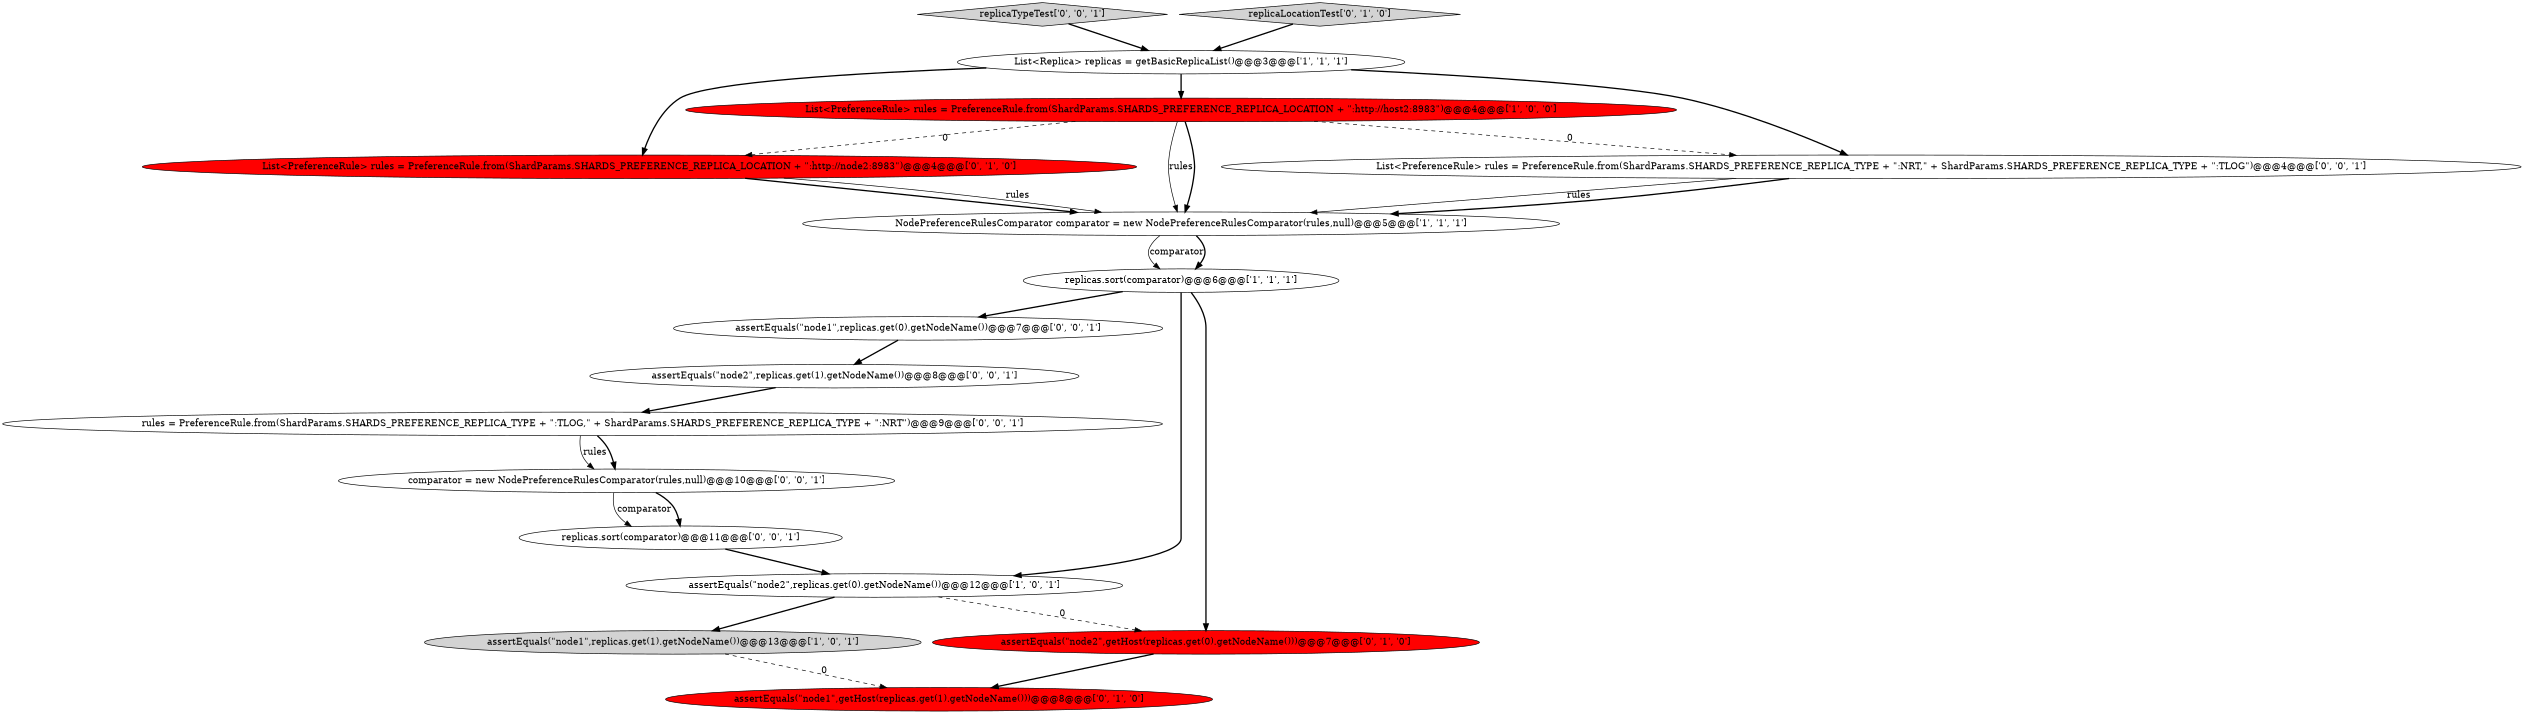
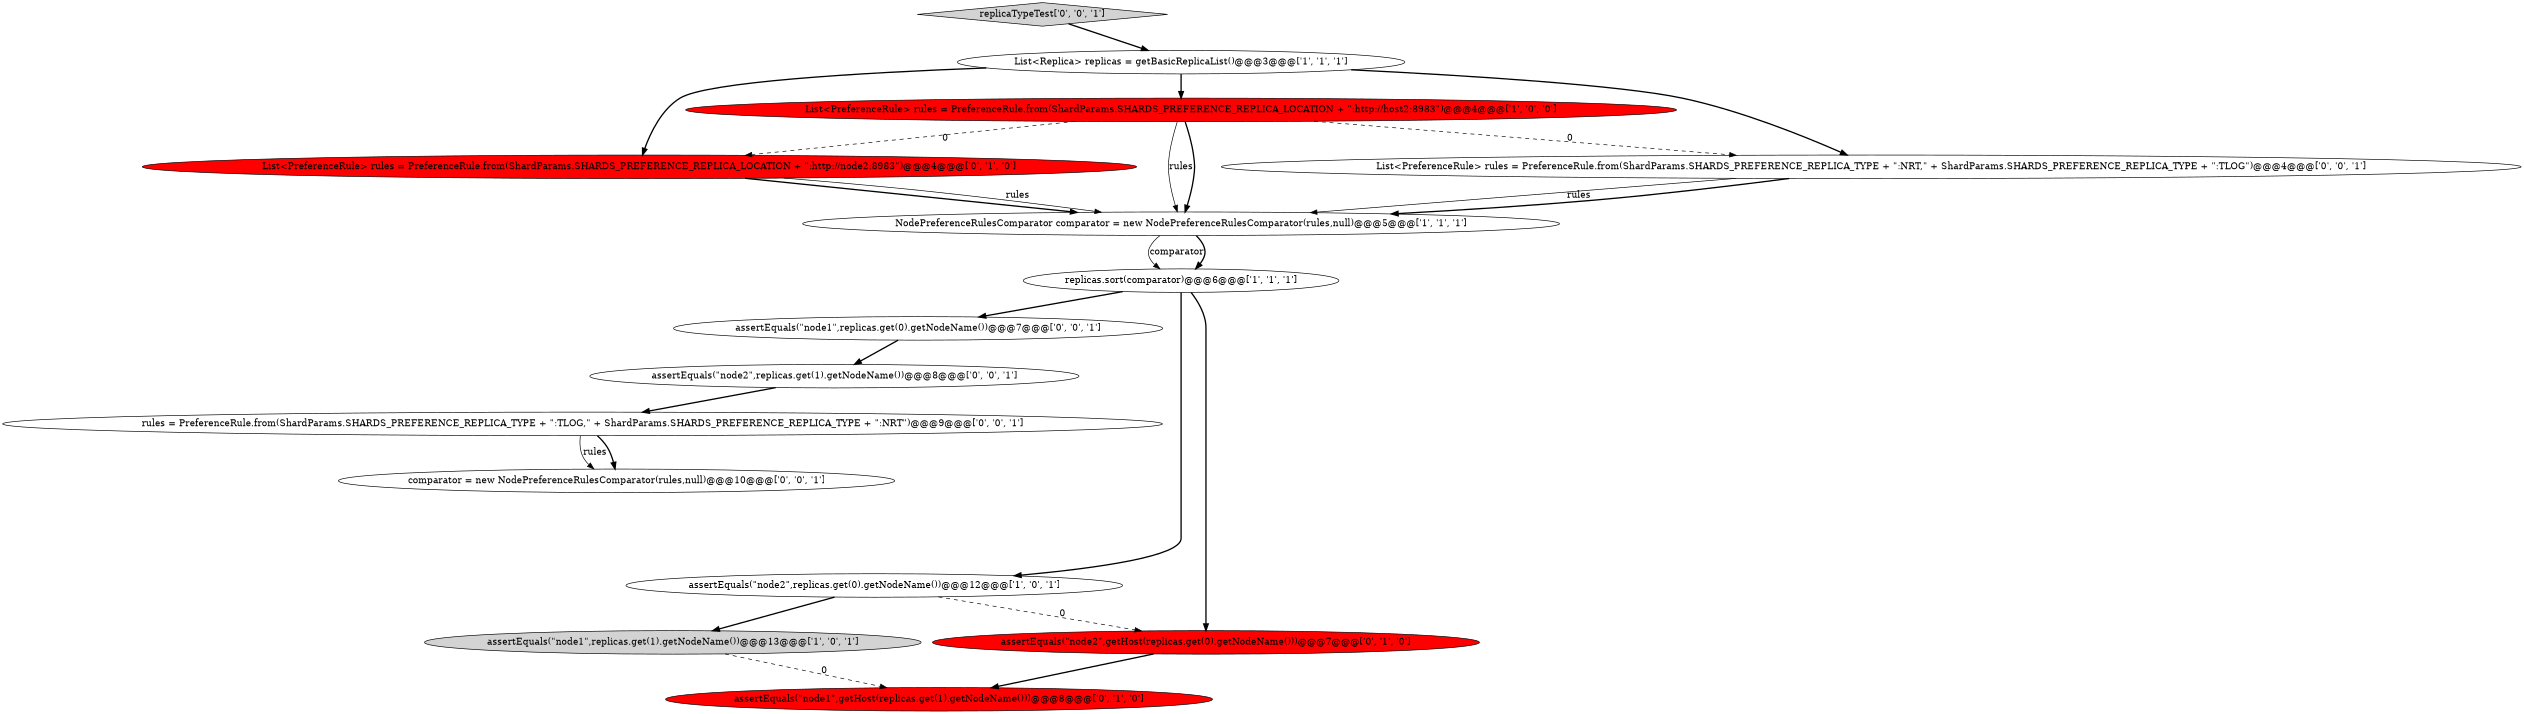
(1320, 14) -> none
(681, 538) -> none
